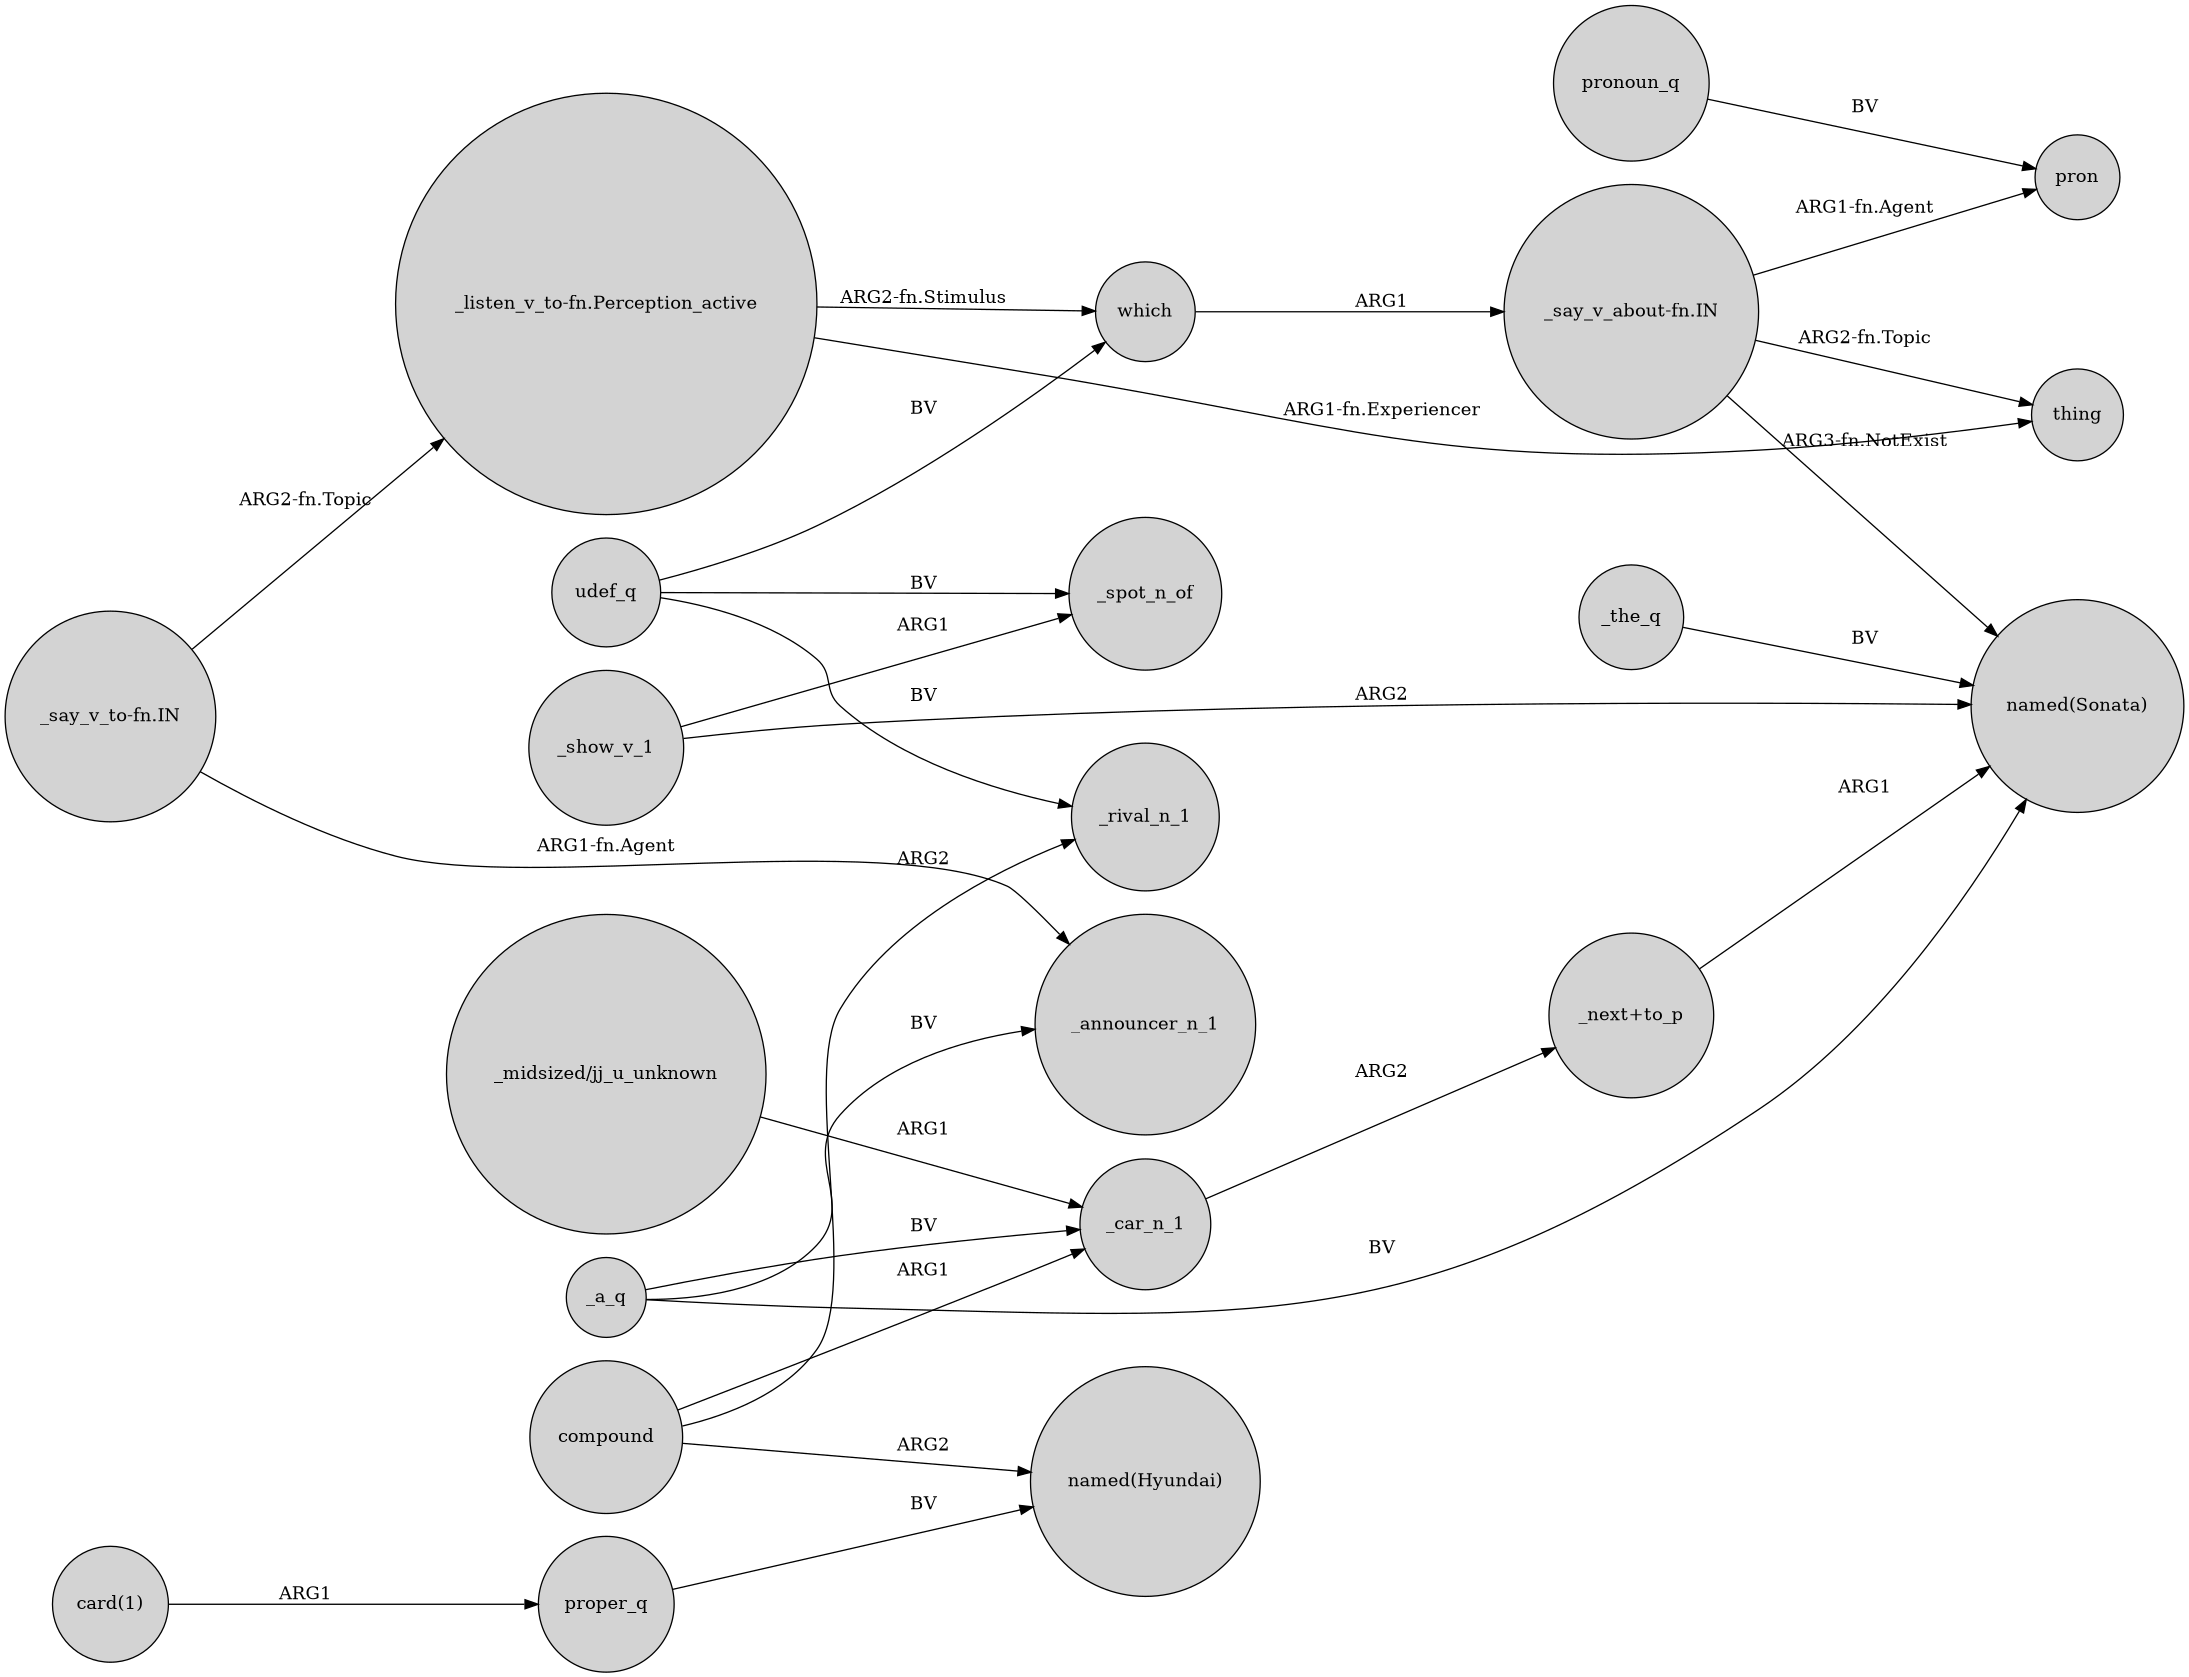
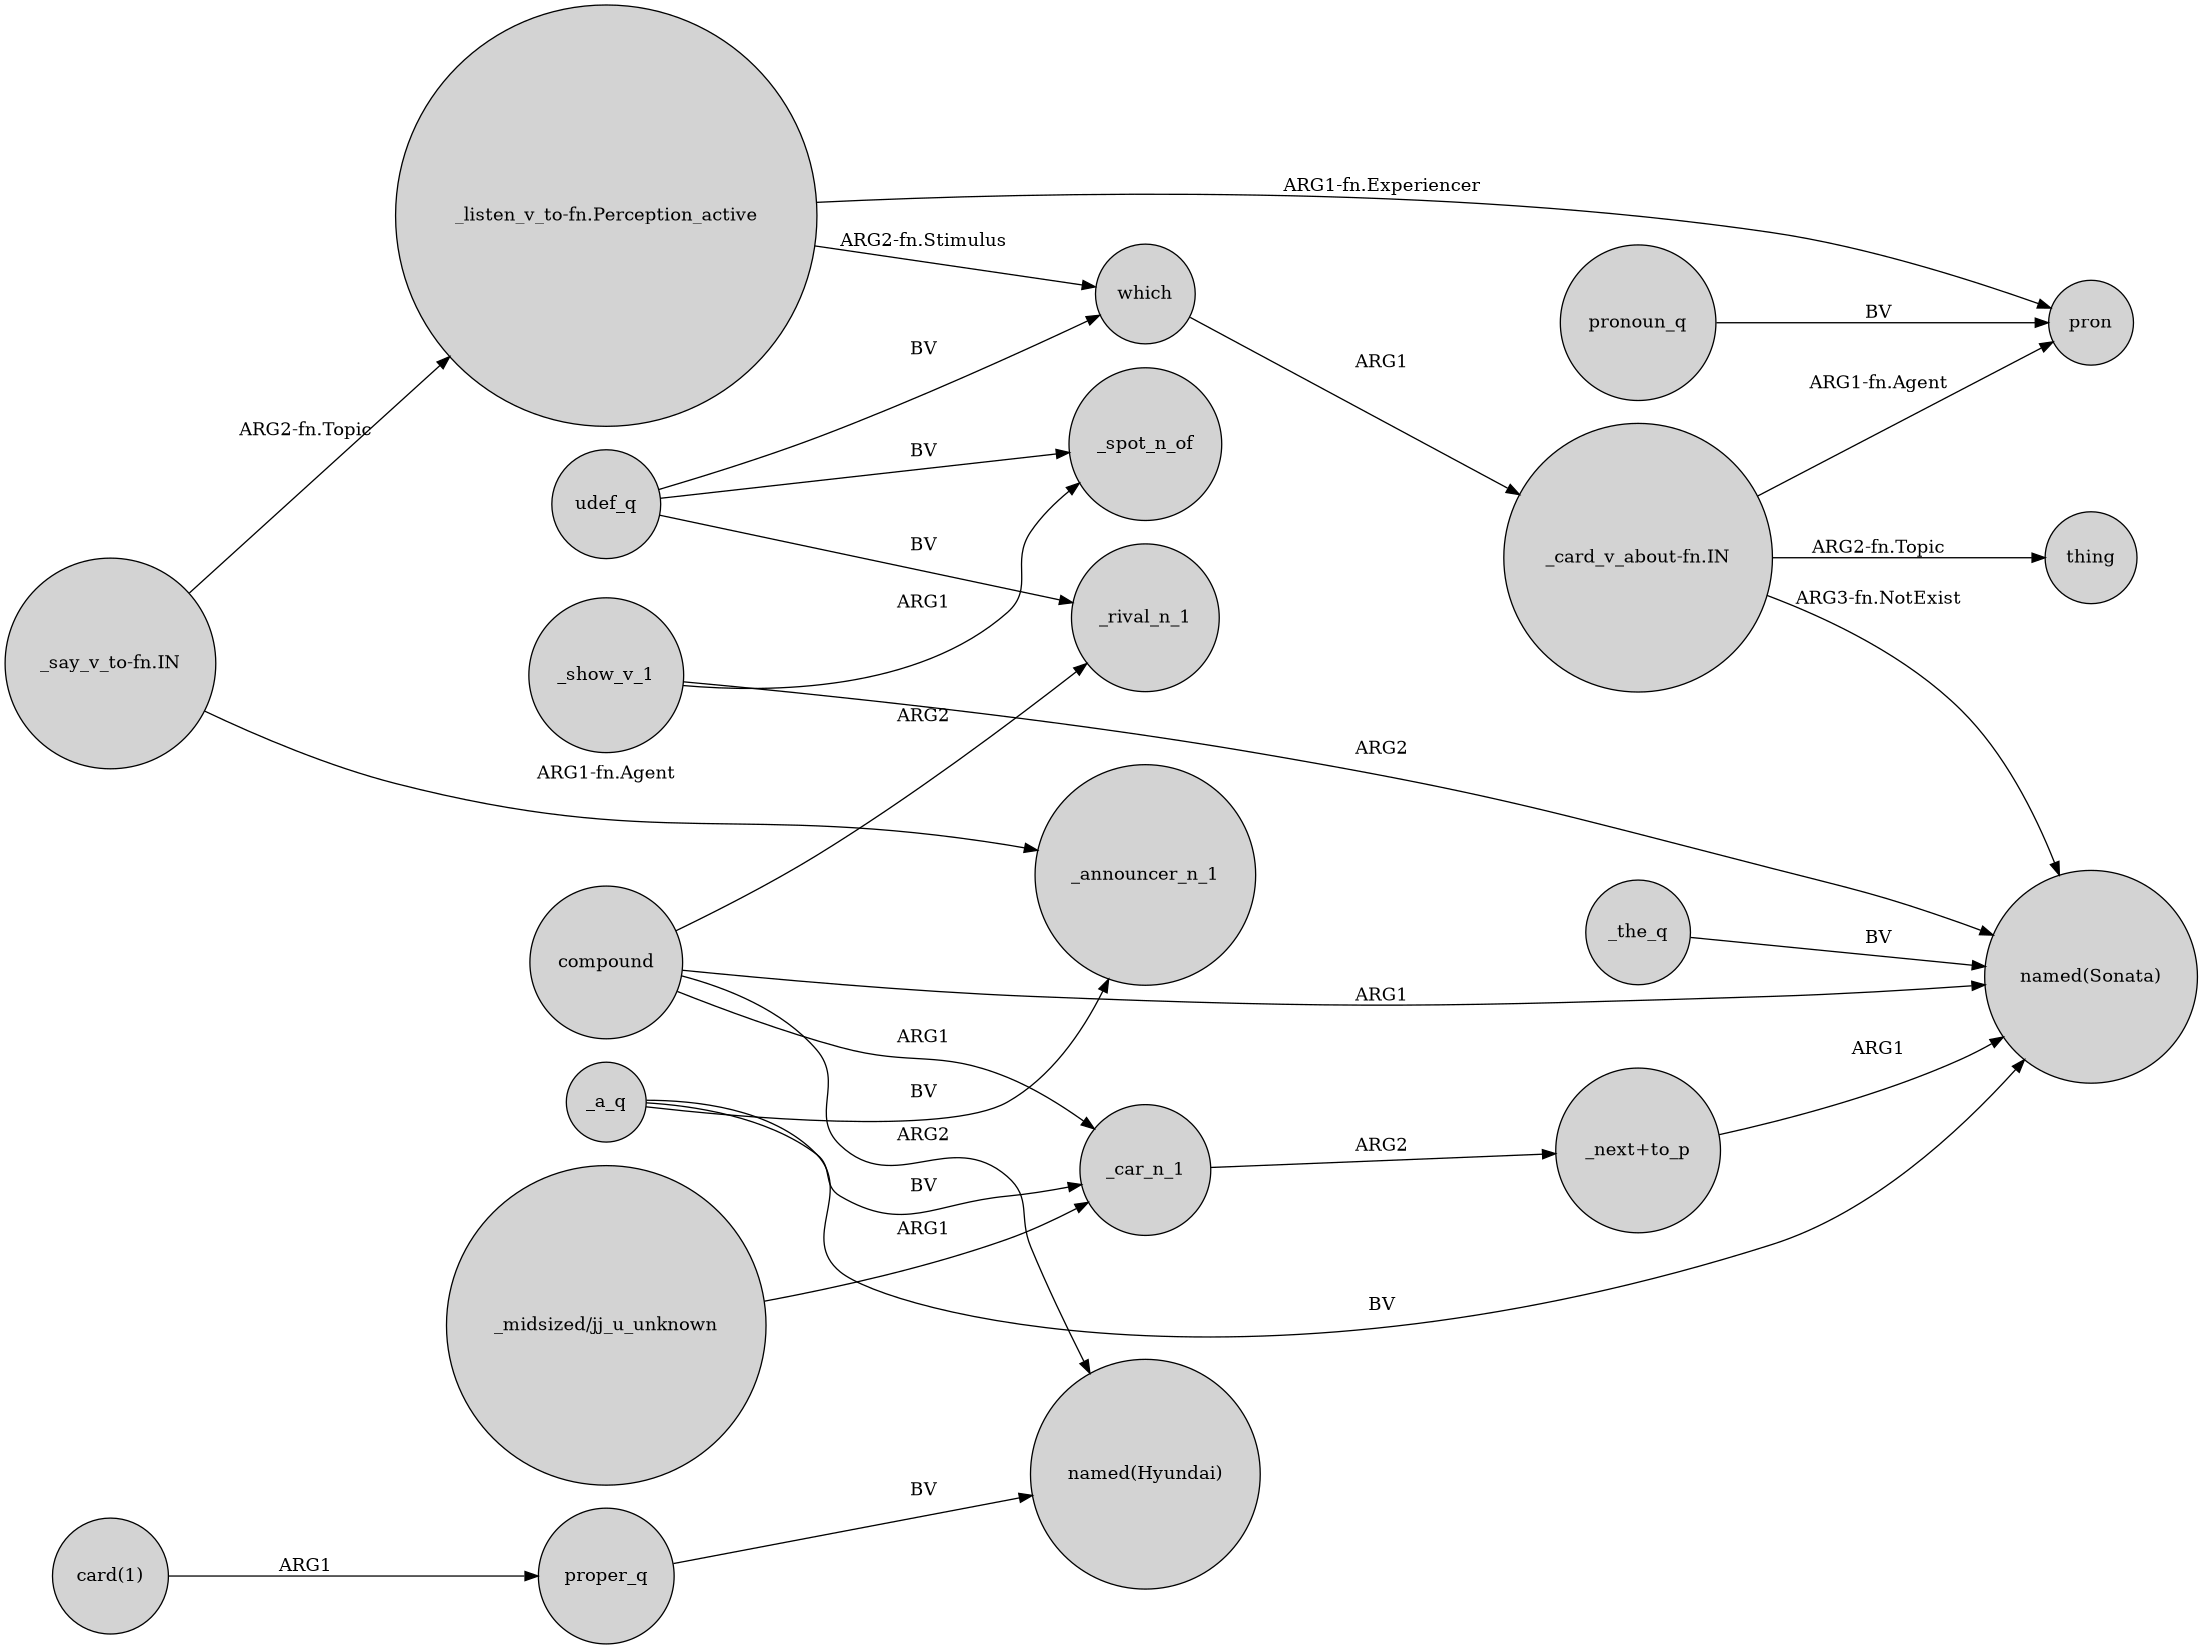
(1631, 312) -> (1638, 558)
(1413, 440) -> (1433, 201)
none -> (1327, 1005)
